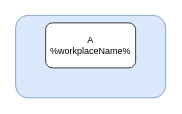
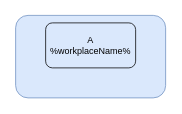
(90, 45) -> (90, 45)
